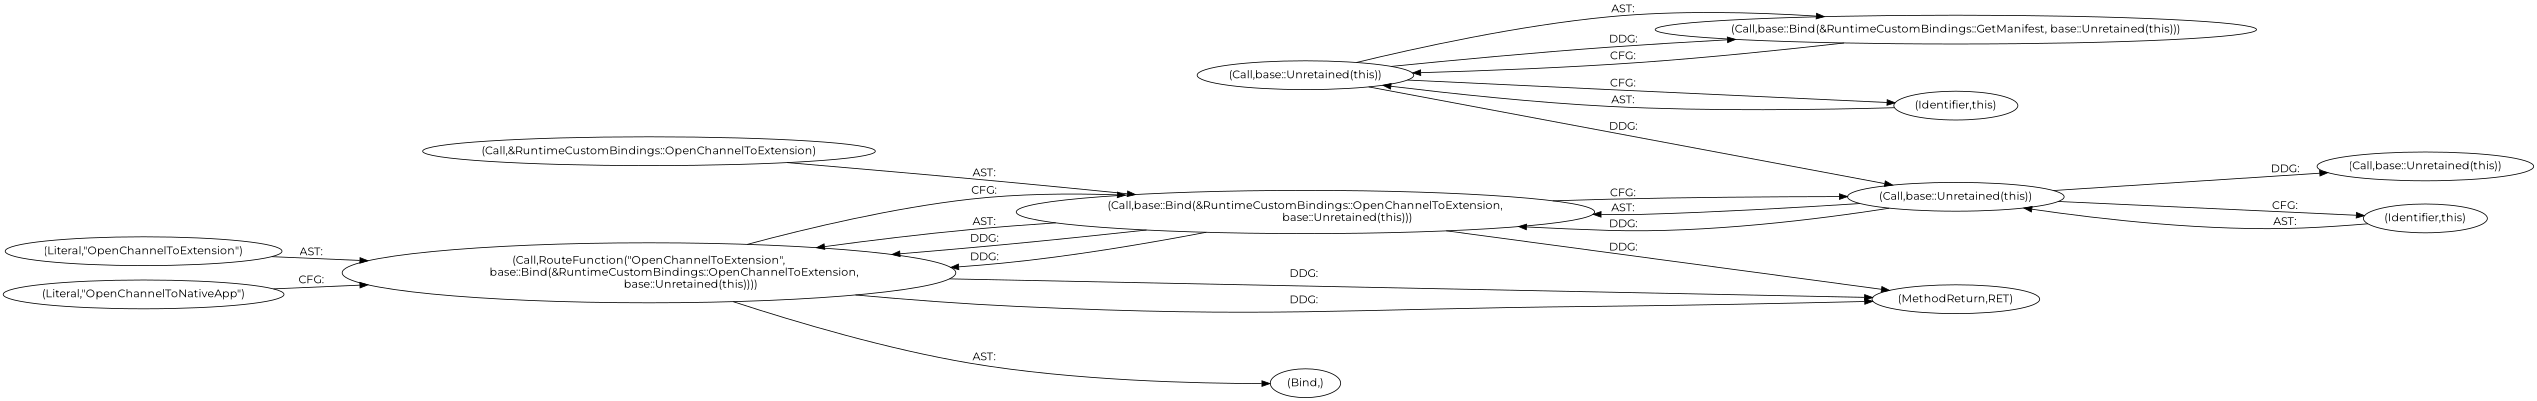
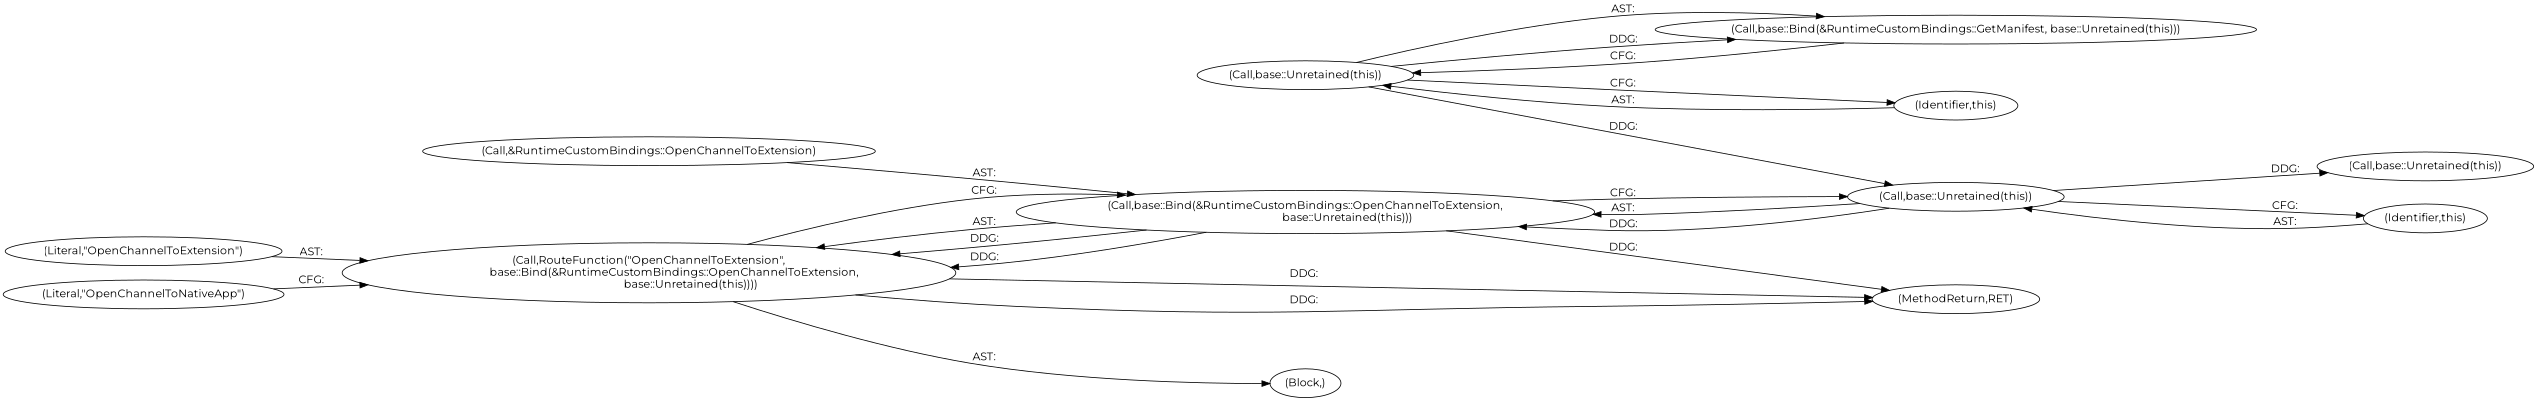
(1305, 383) -> (1305, 383)
